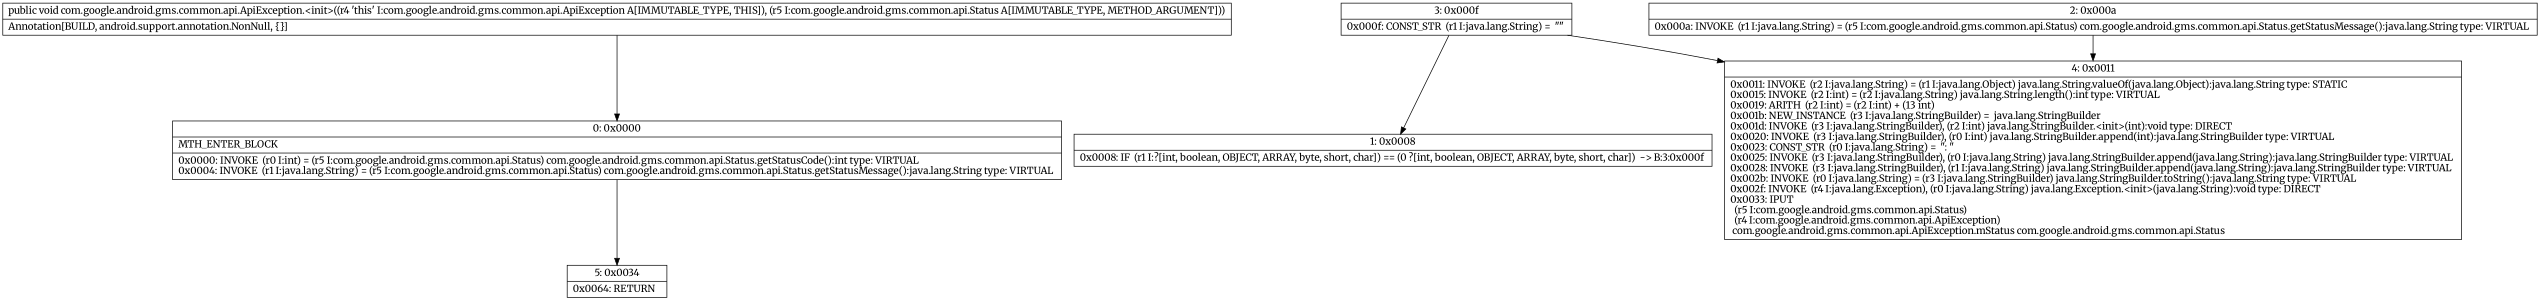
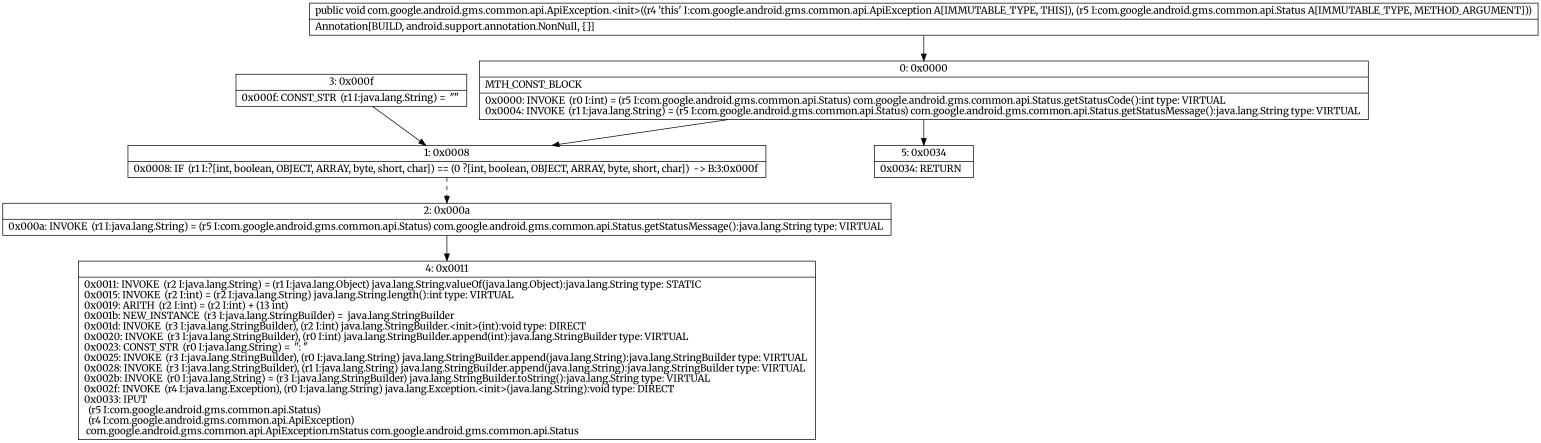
(1642, 47) -> none
none -> (644, 132)
(228, 145) -> (533, 85)
none -> (447, 187)
(617, 289) -> (924, 169)
